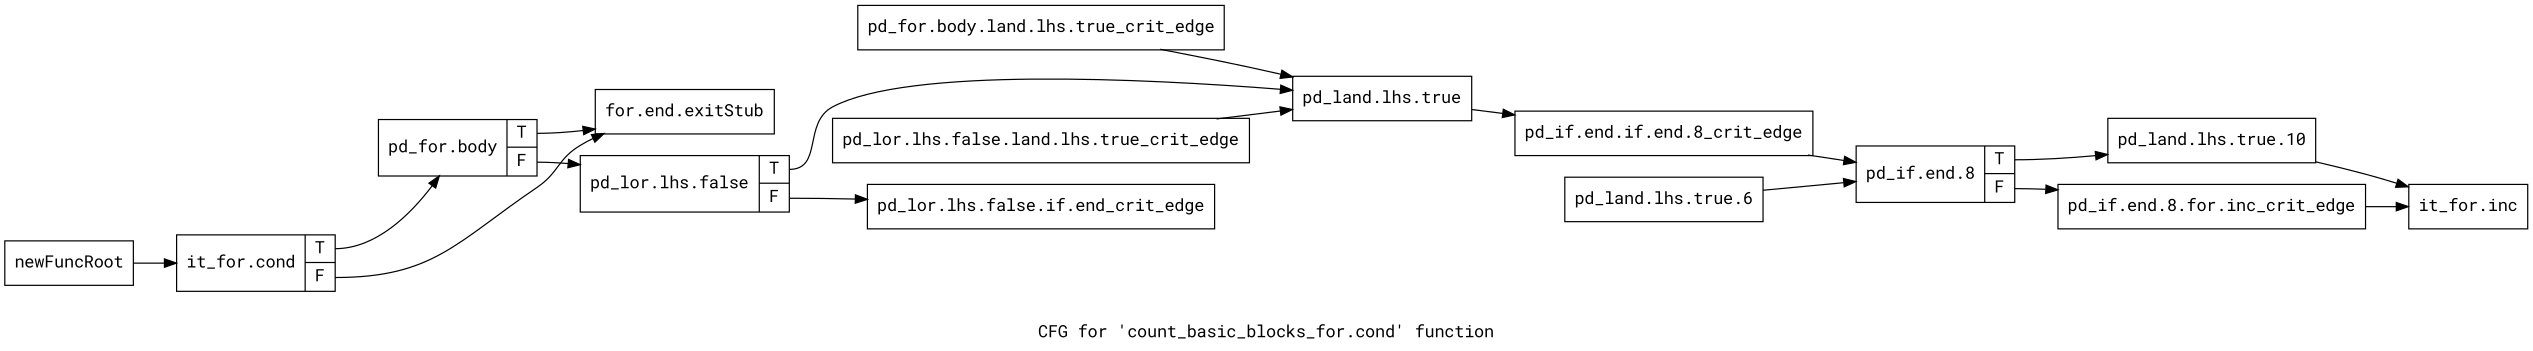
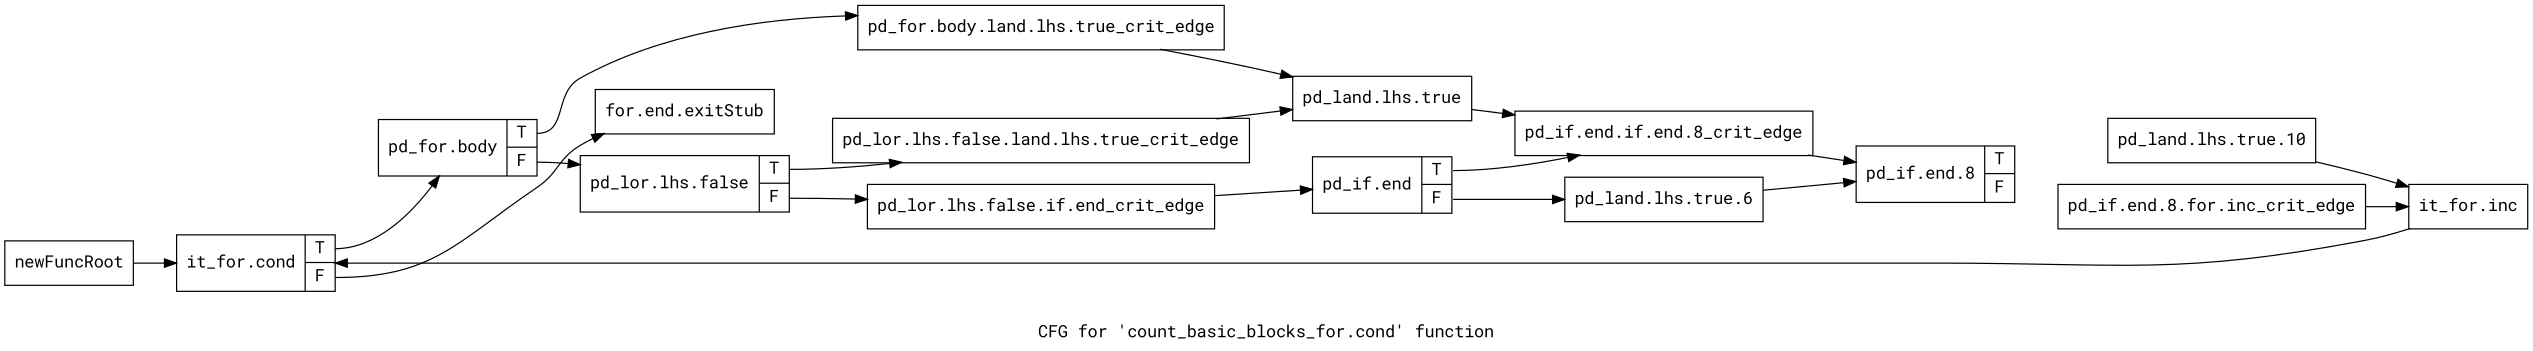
(1014, 80) -> (840, 168)
(560, 133) -> (673, 41)
(2055, 159) -> none
none -> (1382, 185)
(2030, 189) -> none
none -> (1381, 263)
